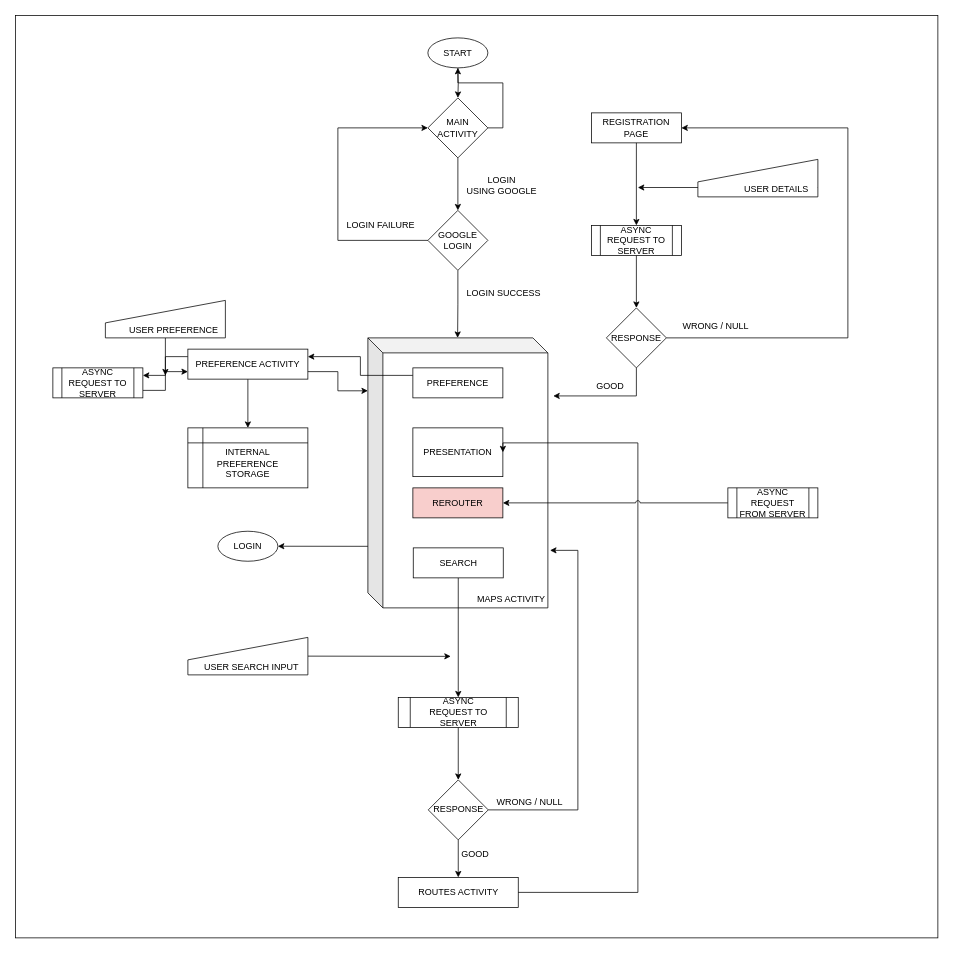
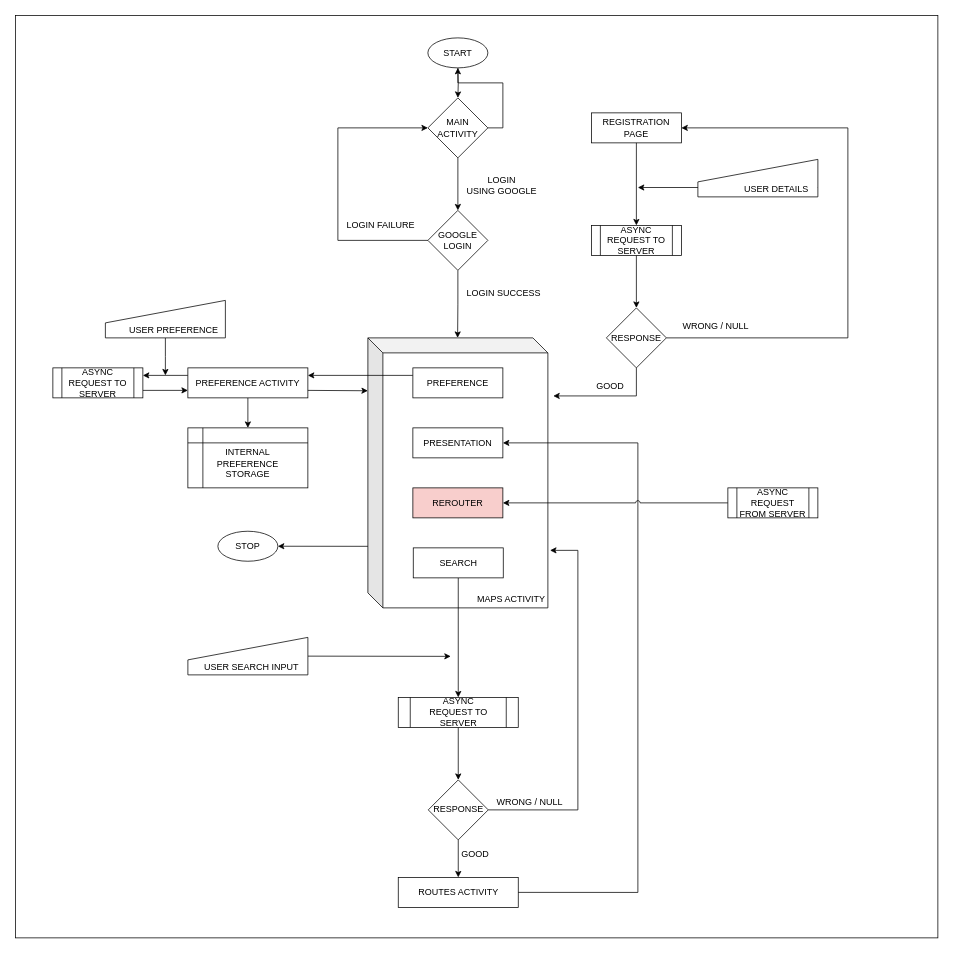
(248, 364) -> (248, 383)
(458, 452) -> (458, 443)
(248, 546) -> (248, 546)
